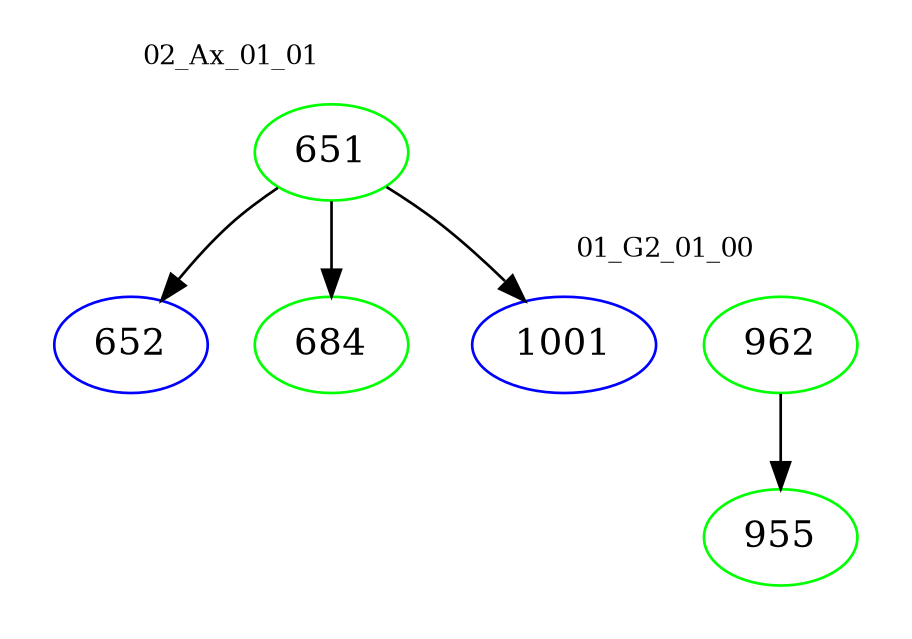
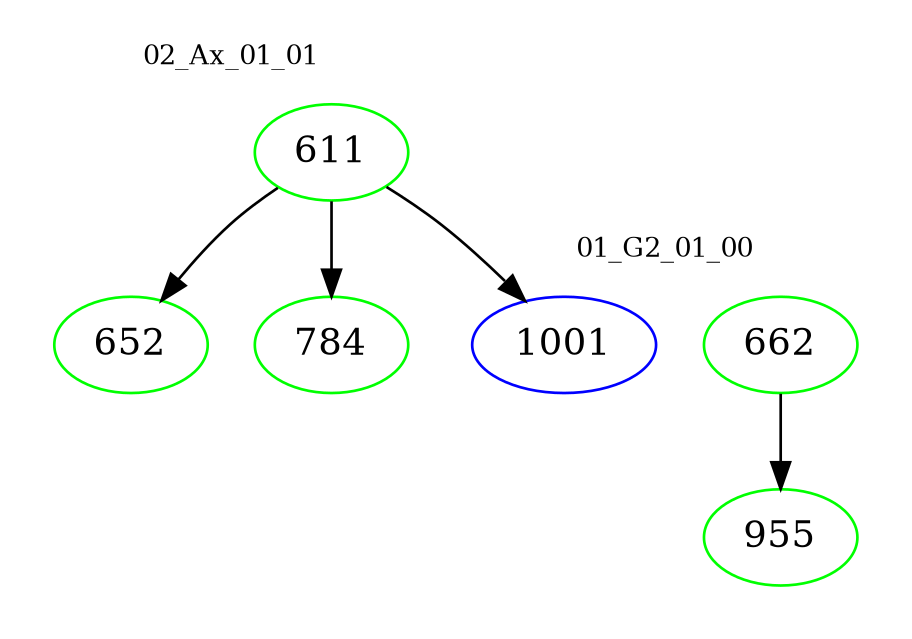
(332, 152) -> (332, 152)
(131, 345) -> (131, 345)
(332, 345) -> (332, 345)
(781, 345) -> (781, 345)
